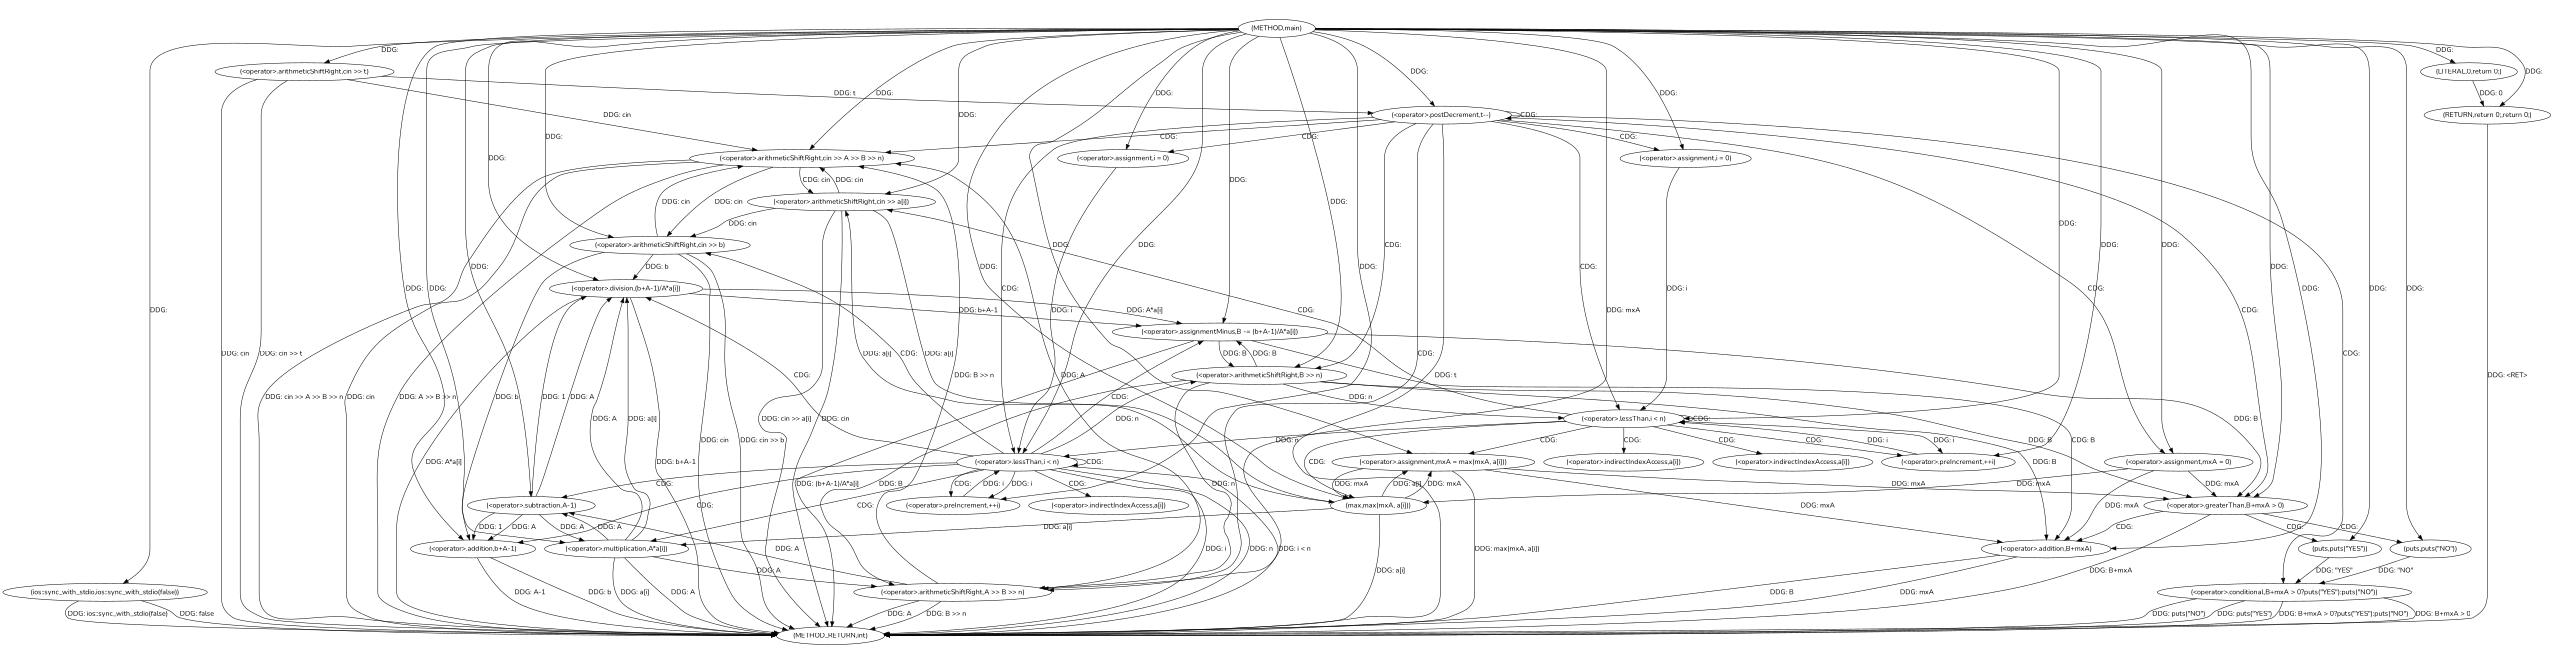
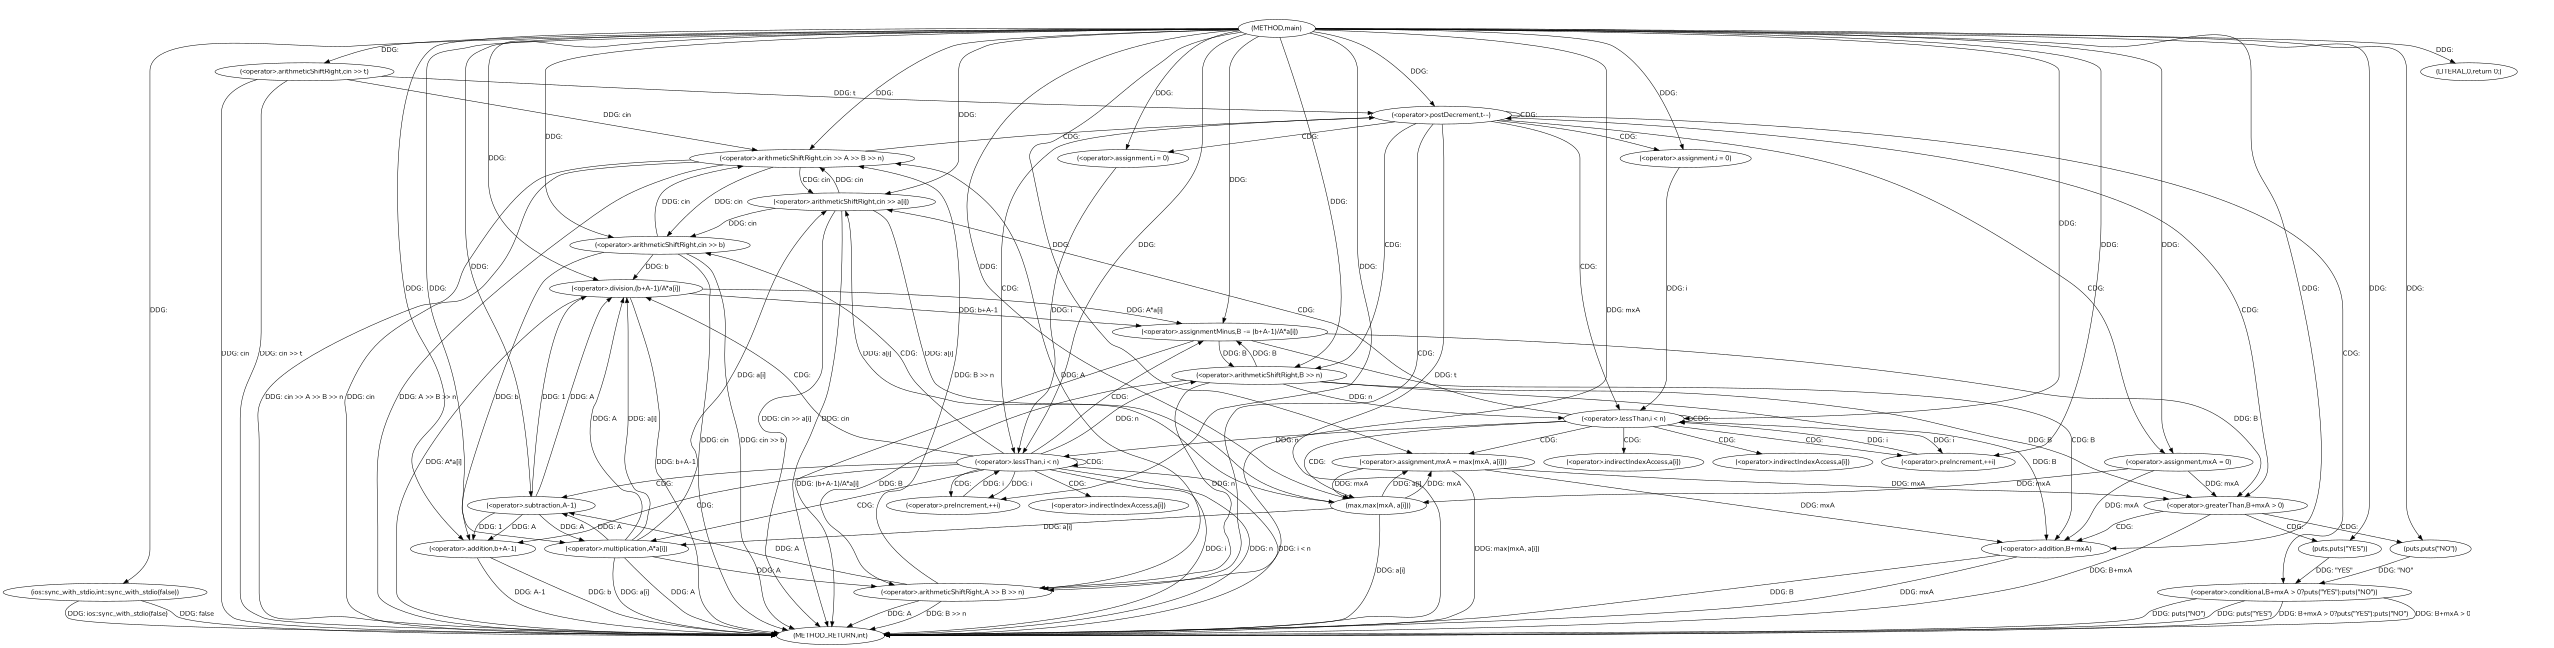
(2270, 81) -> none
(2487, 115) -> none
(1136, 136) -> (1117, 130)
none -> (723, 391)
(105, 592) -> (105, 592)
